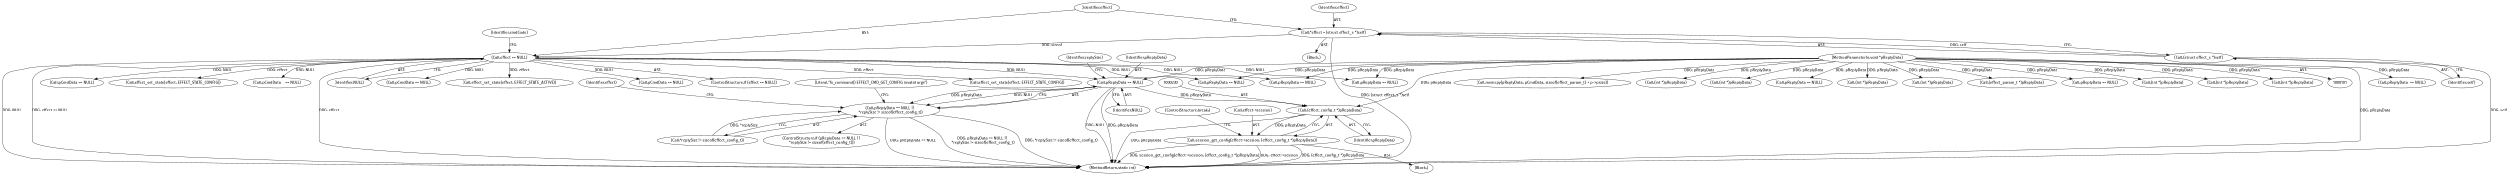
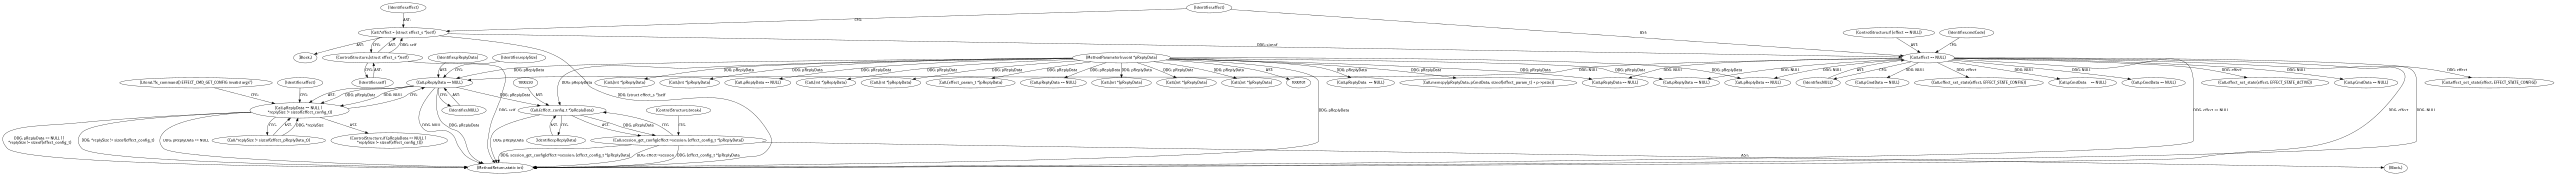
(2199, 58) -> (373, 58)
(622, 69) -> (1907, 45)
(1253, 110) -> none
(708, 140) -> (269, 140)
